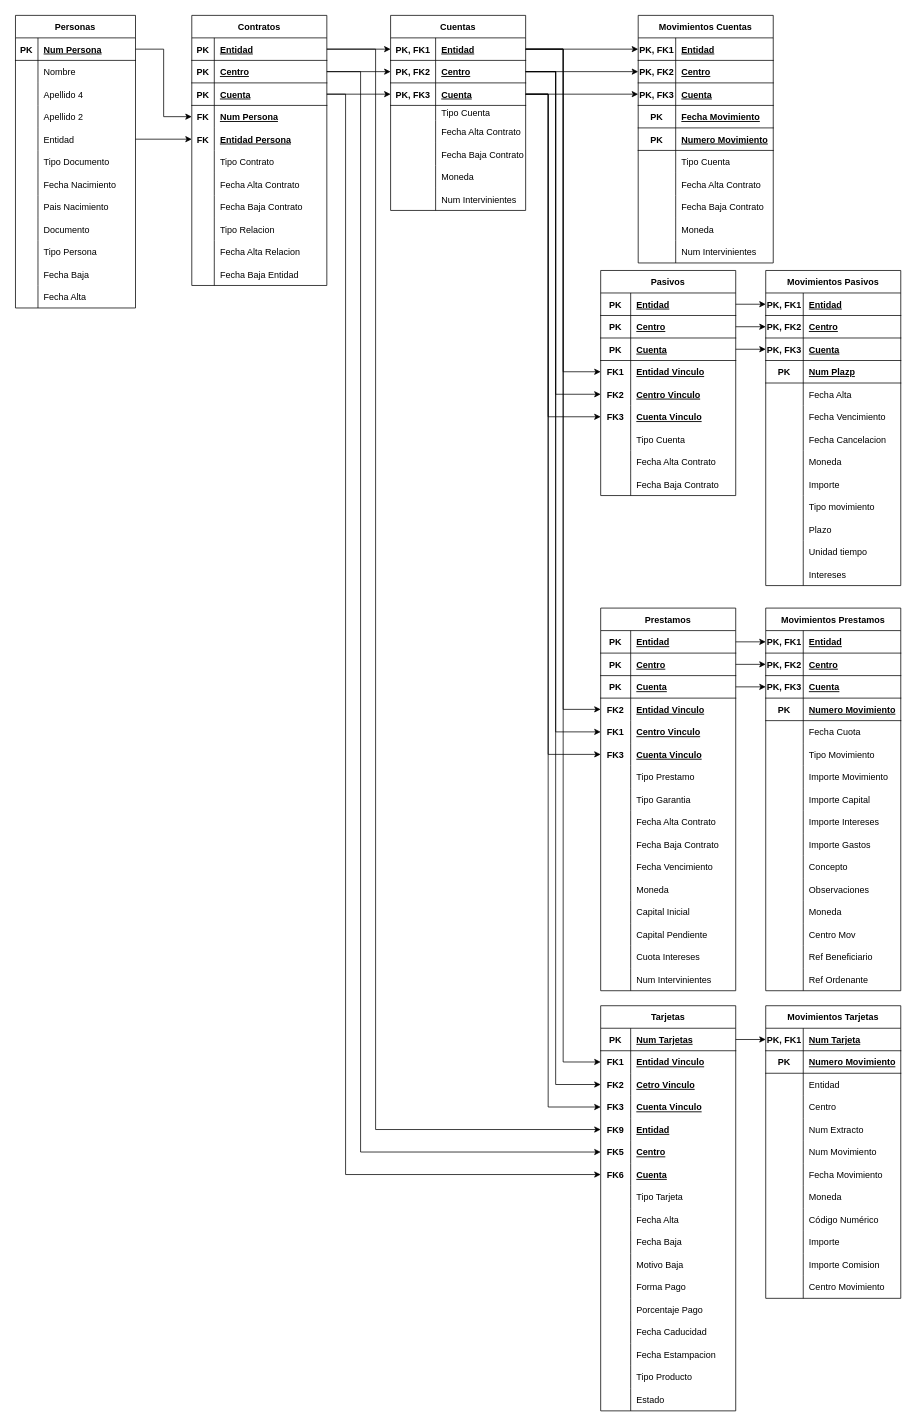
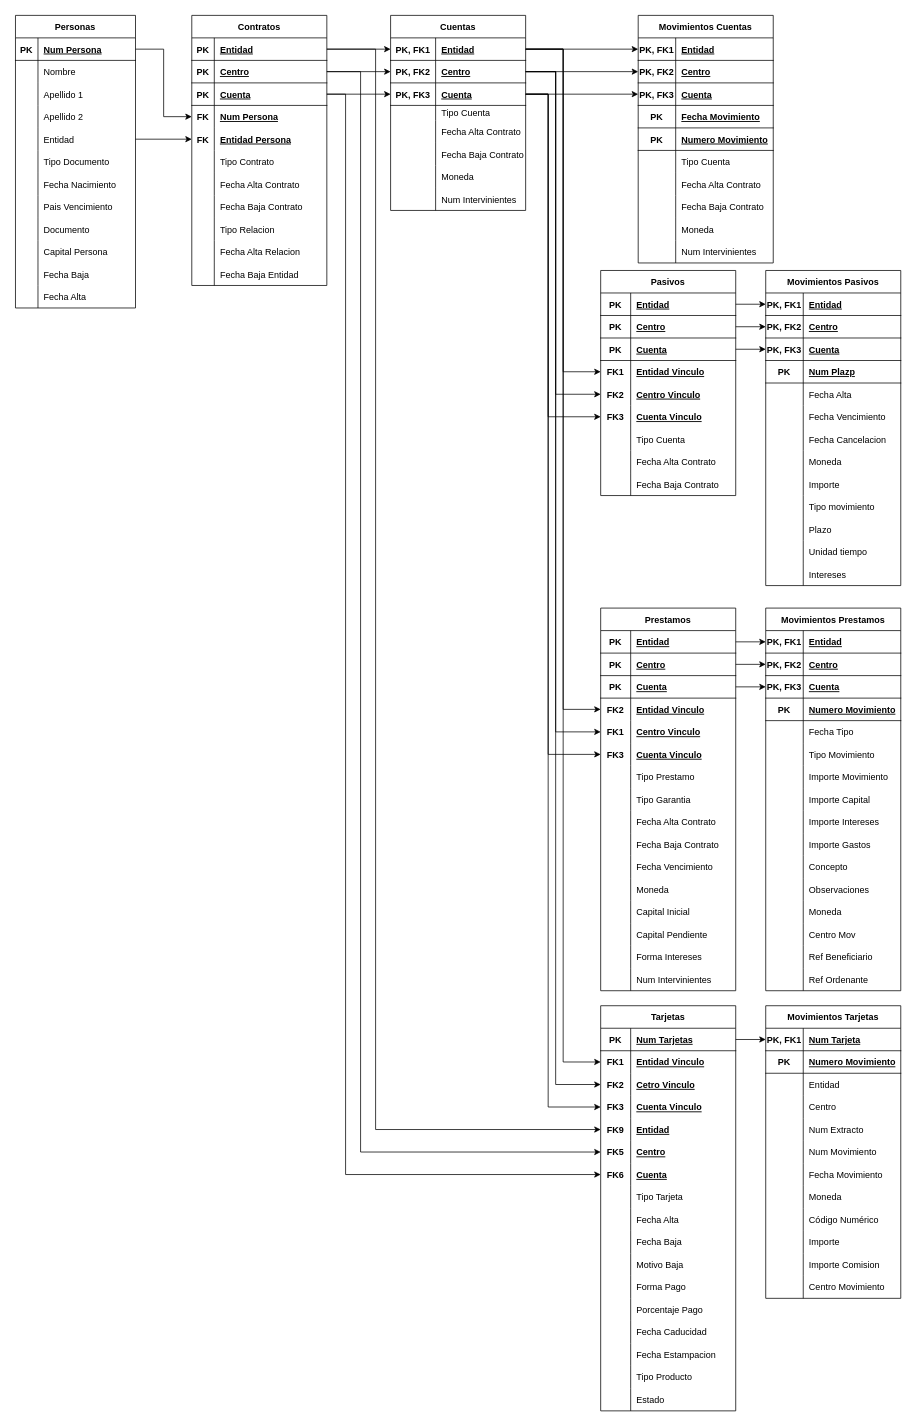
(64, 95) -> (64, 95)
(77, 207) -> (79, 207)
(71, 252) -> (78, 252)
(835, 732) -> (831, 732)
(673, 957) -> (673, 957)
